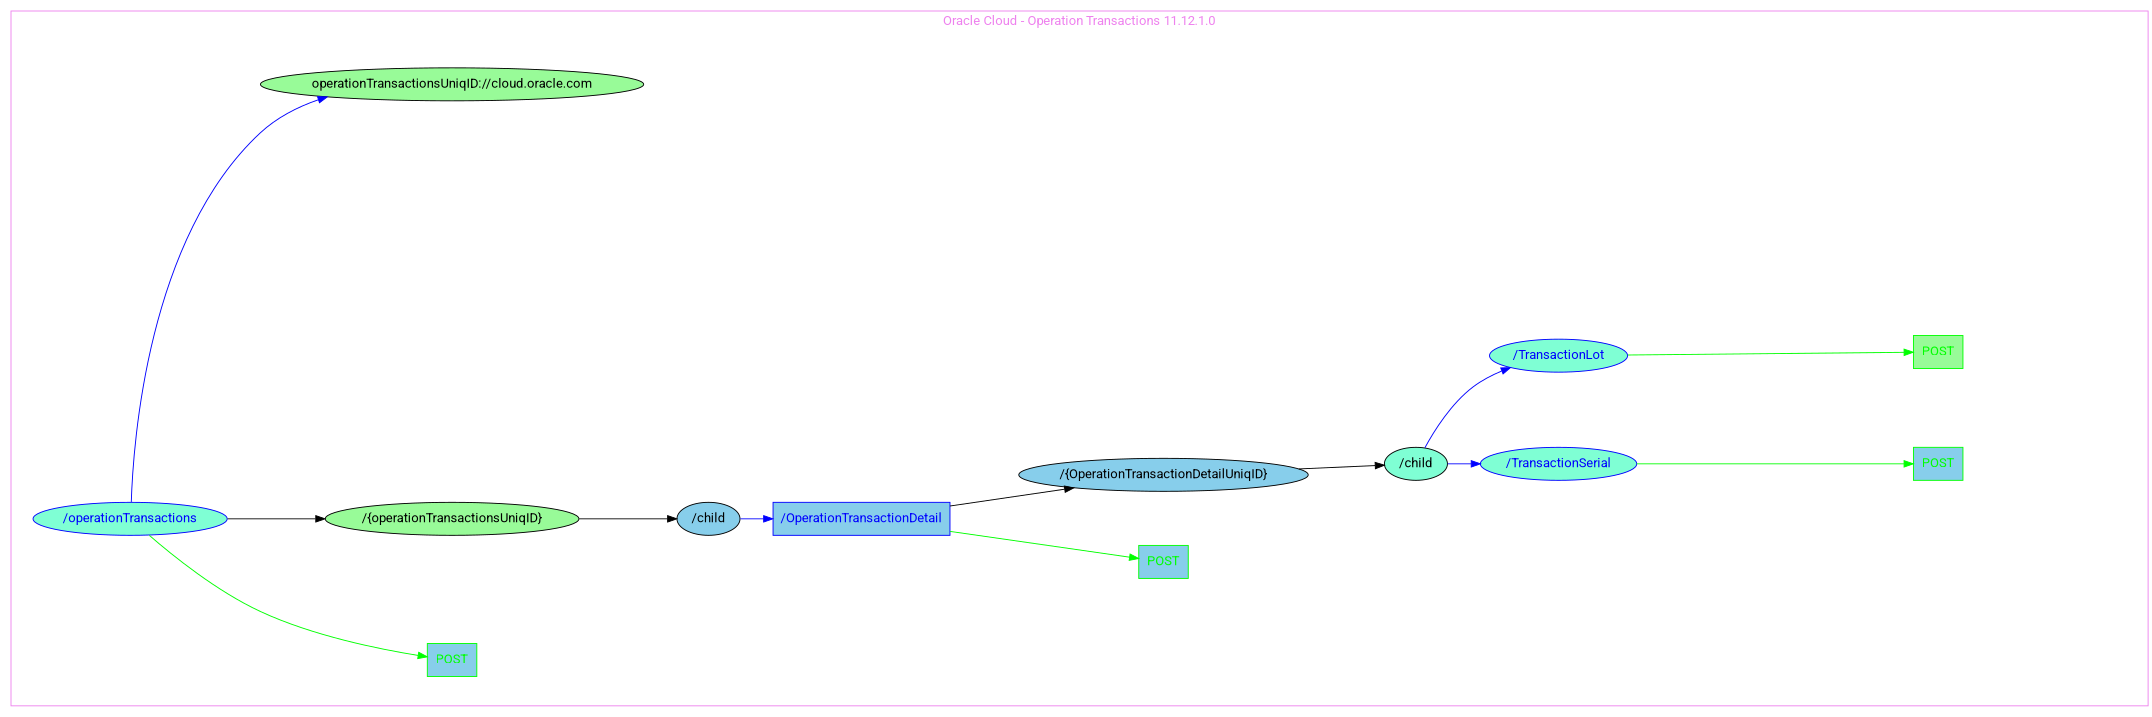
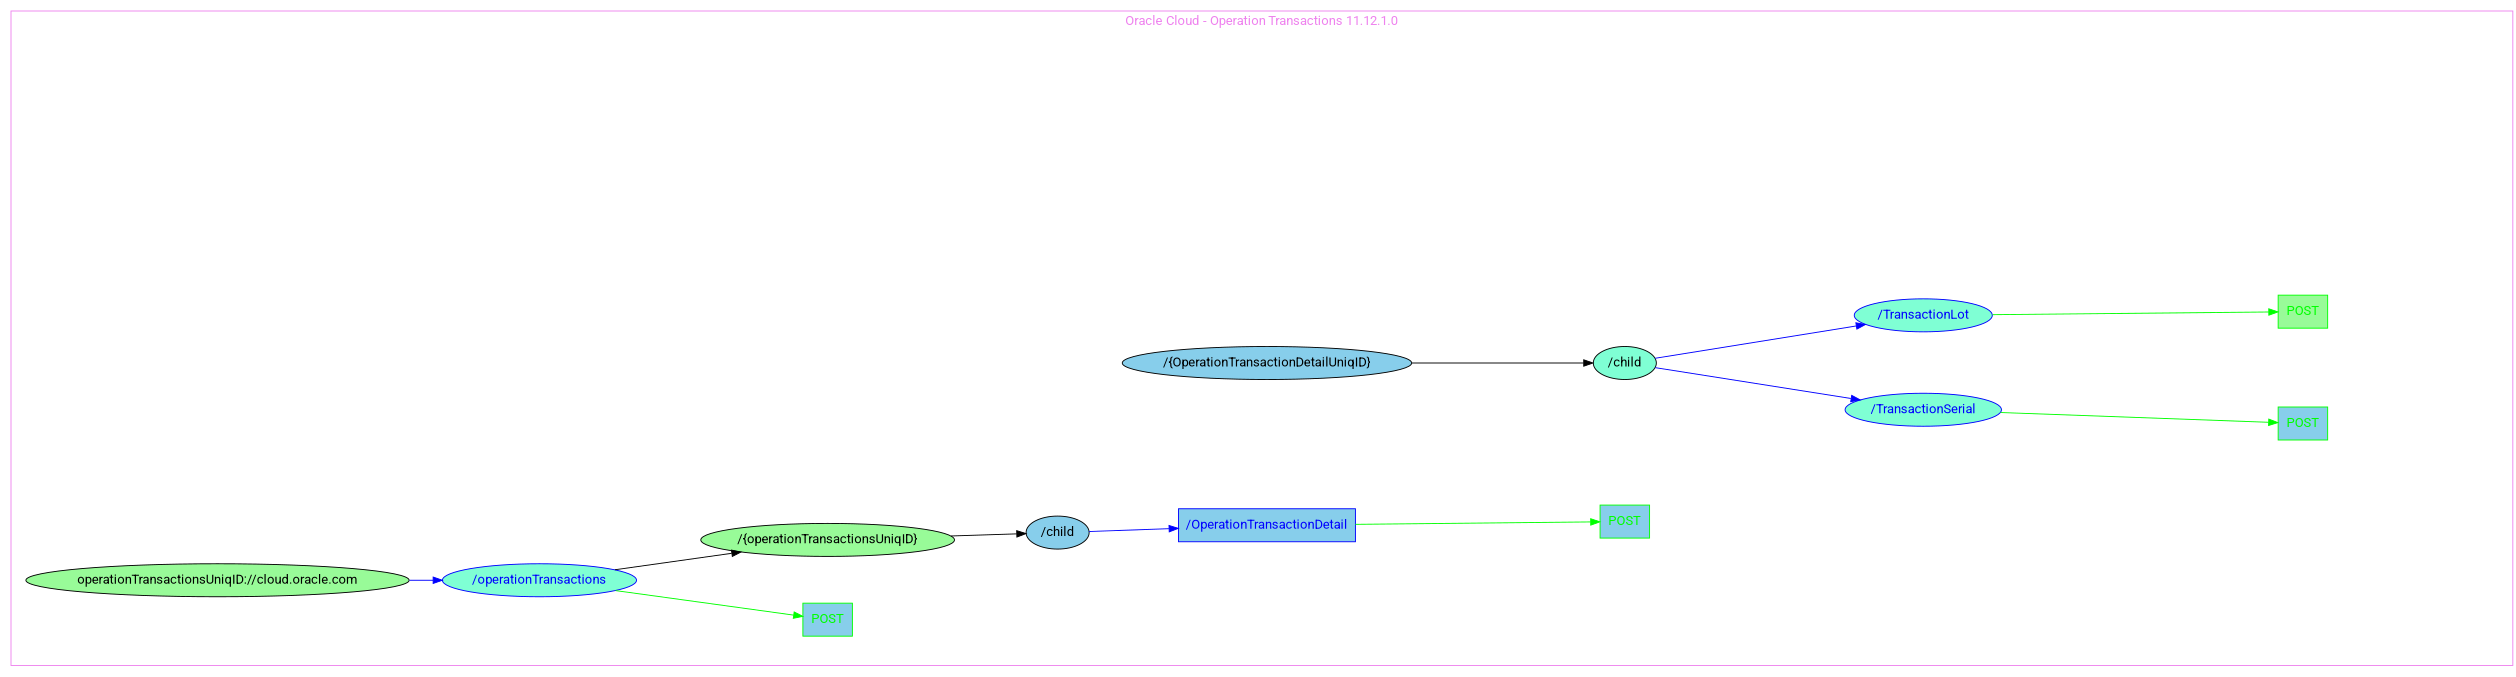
(173, 273) -> (421, 580)
(1004, 498) -> none
